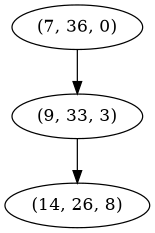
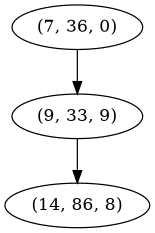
(77, 116) -> (77, 116)
(77, 205) -> (77, 205)
